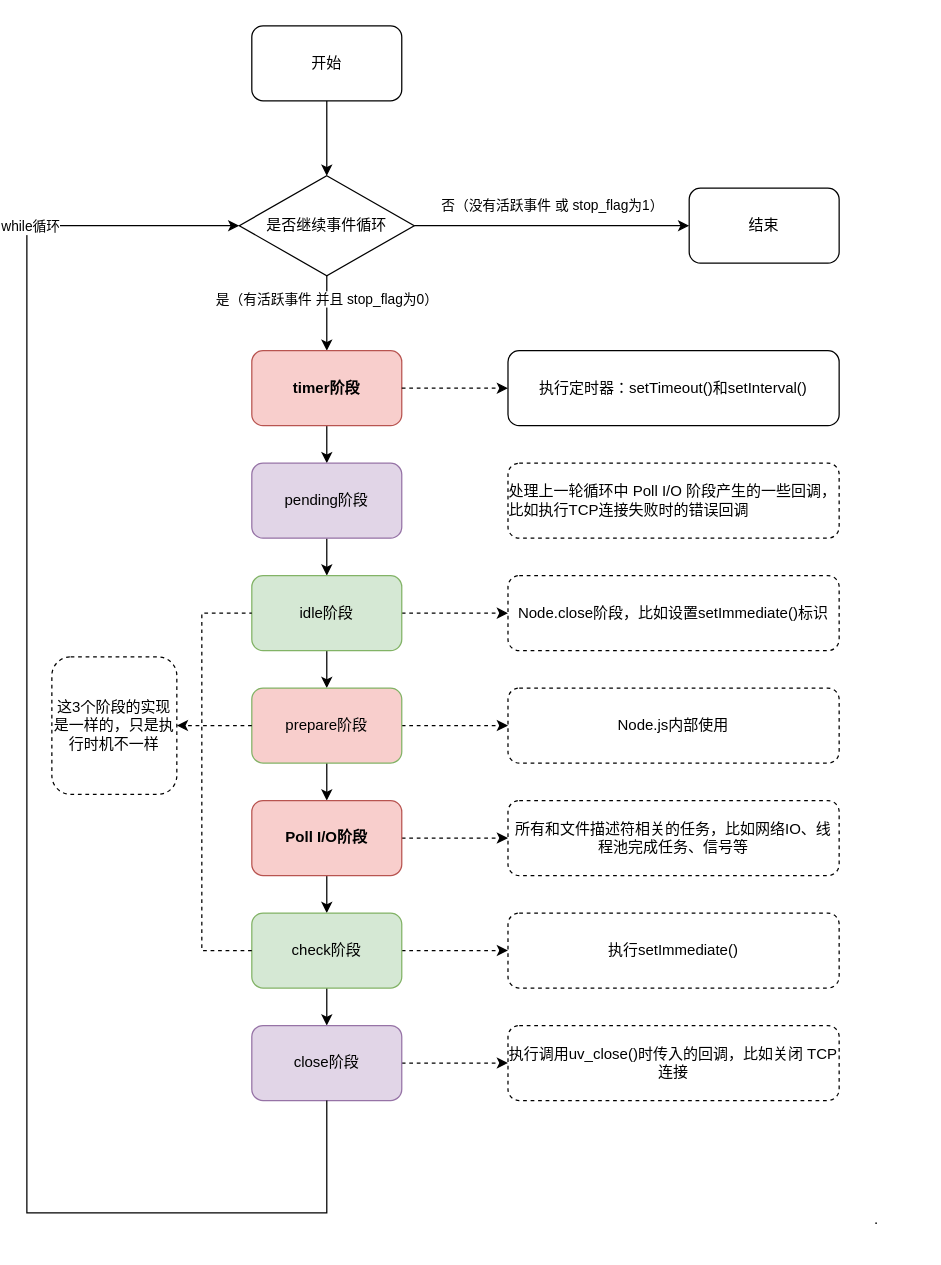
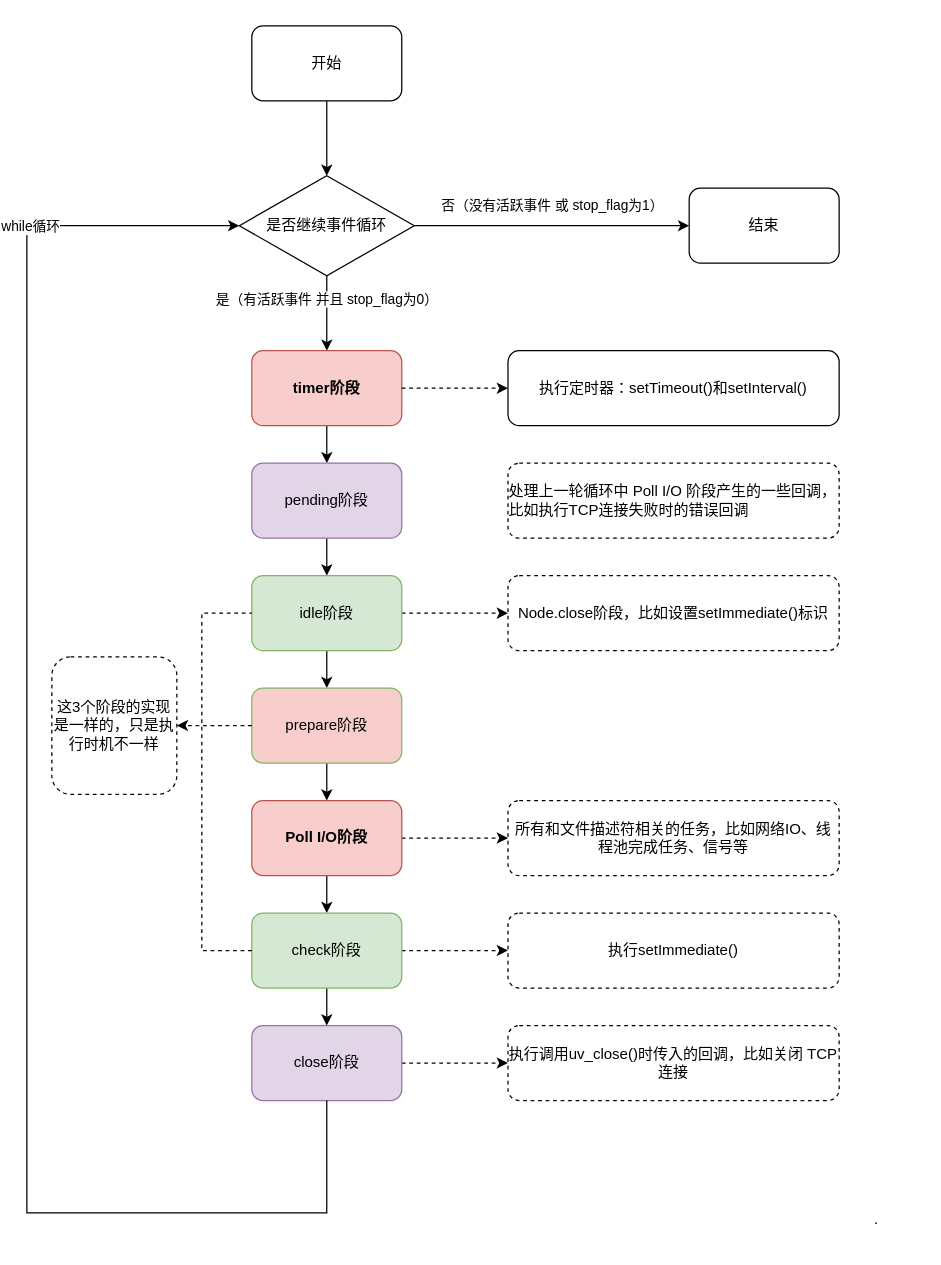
(451, 726) -> none
(674, 726) -> none
